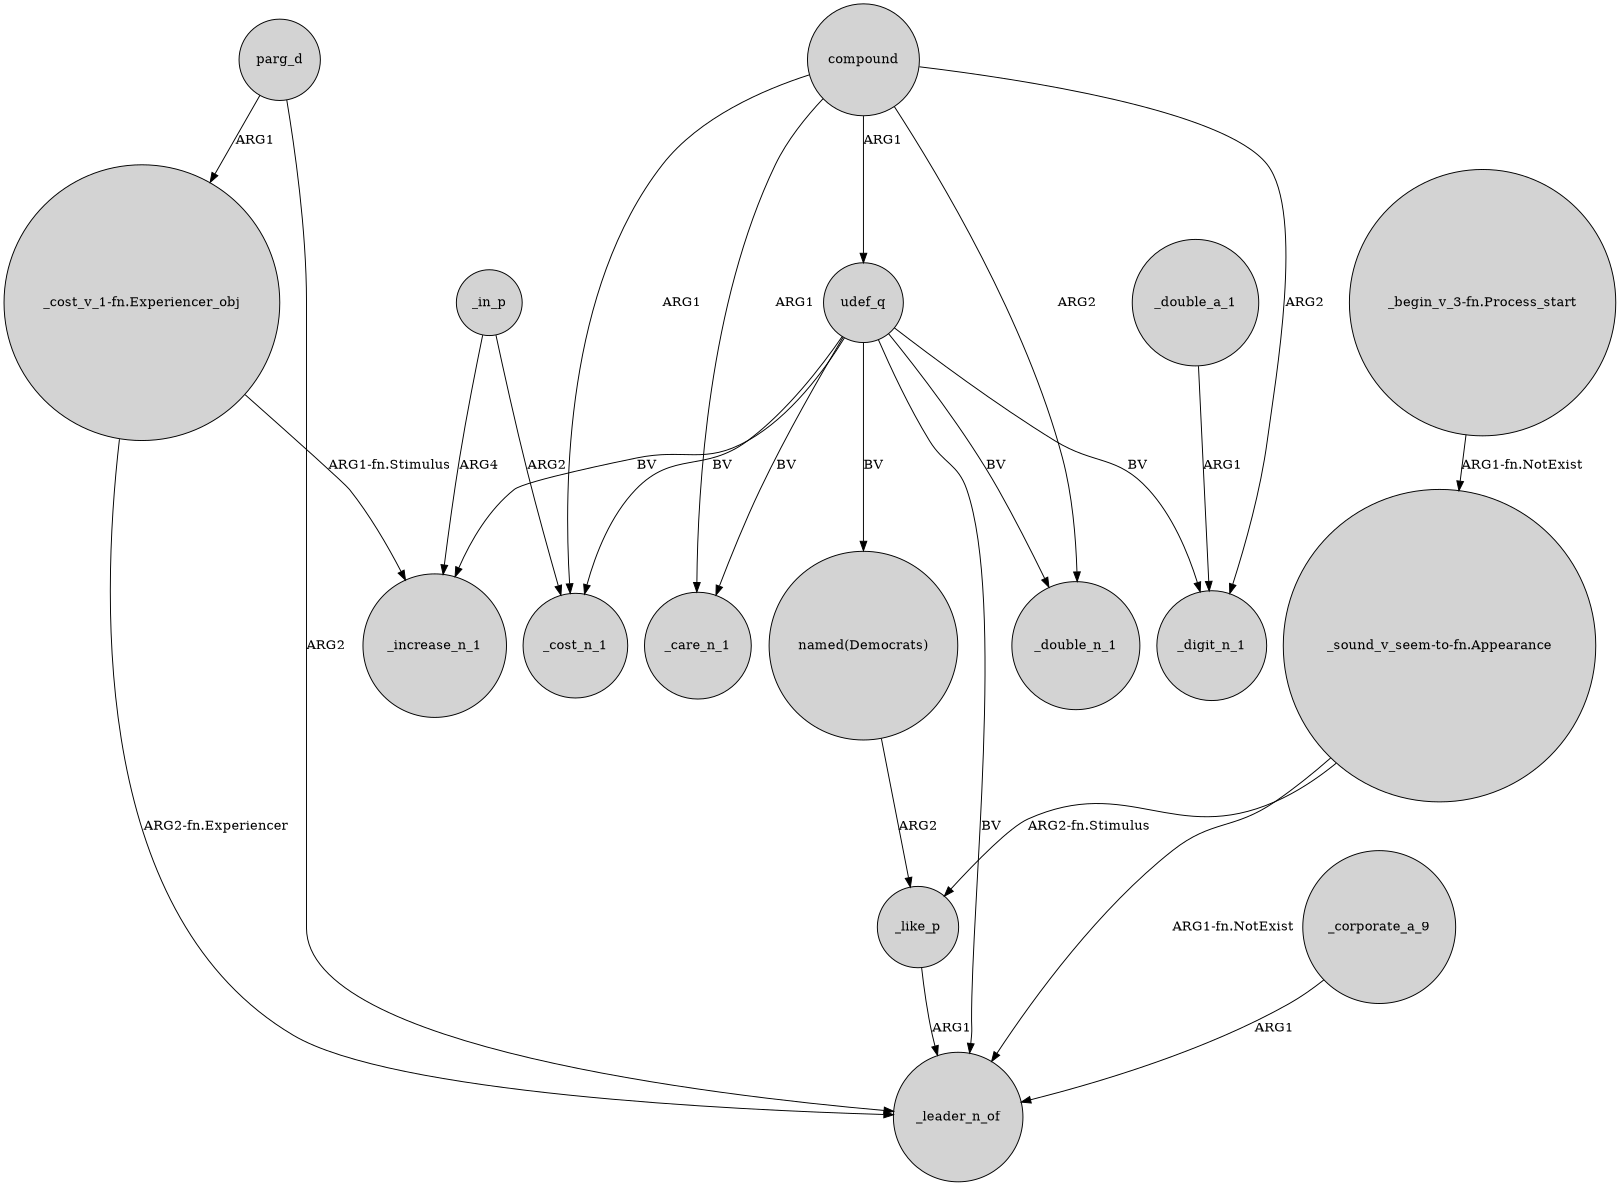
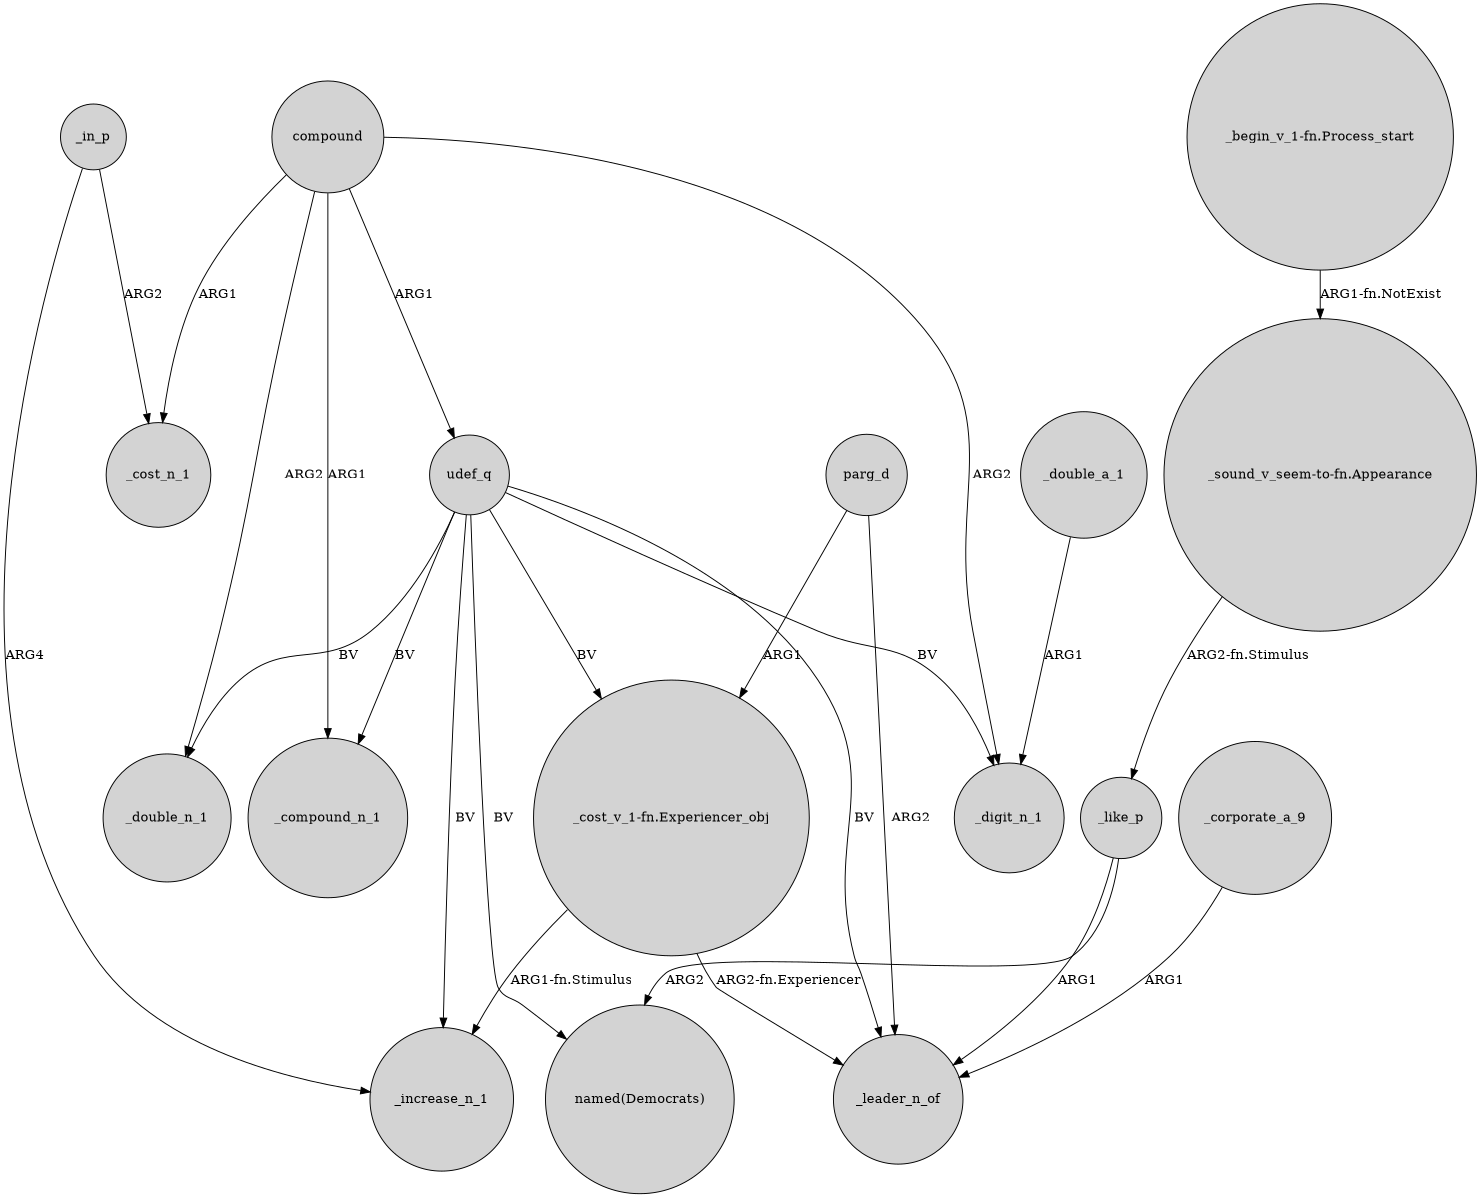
(1483, 303) -> (1320, 137)
(688, 463) -> (543, 600)
(698, 646) -> (328, 818)
(895, 808) -> (910, 965)
(1141, 878) -> none
